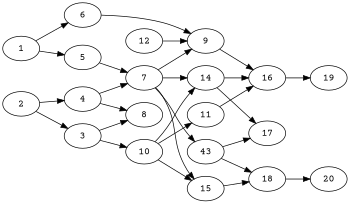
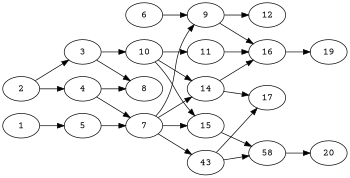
(49, 33) -> none
(172, 41) -> (233, 15)
(267, 179) -> (267, 153)
